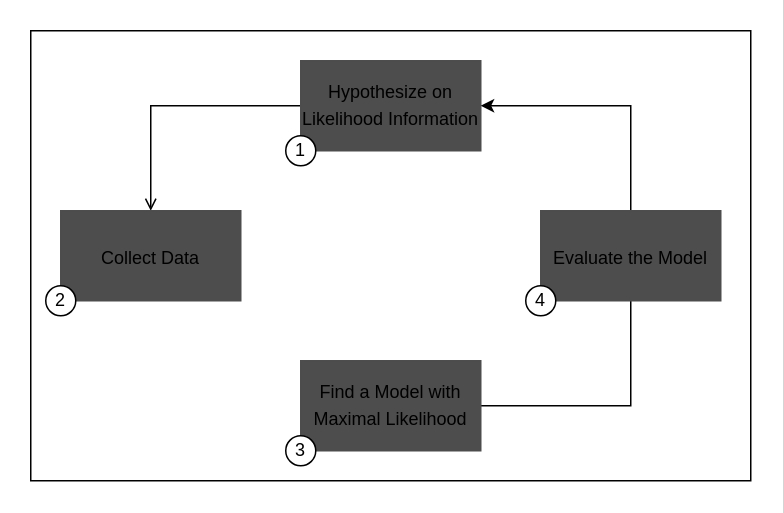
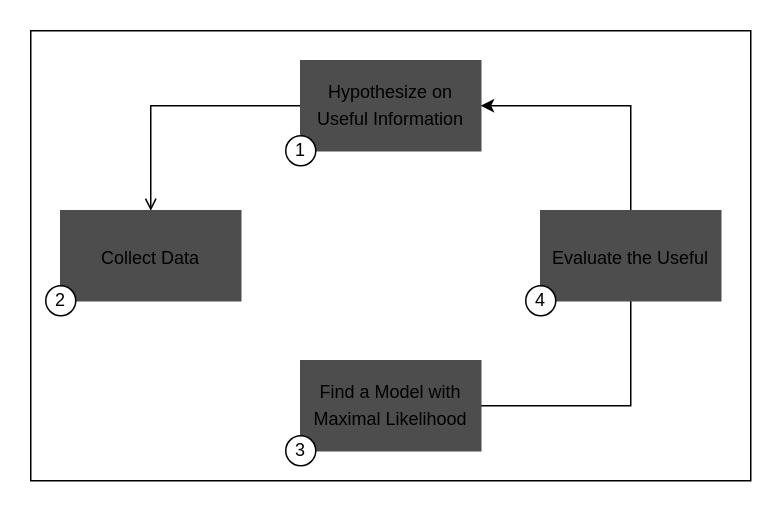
(391, 106) -> (391, 106)
(631, 256) -> (631, 256)
